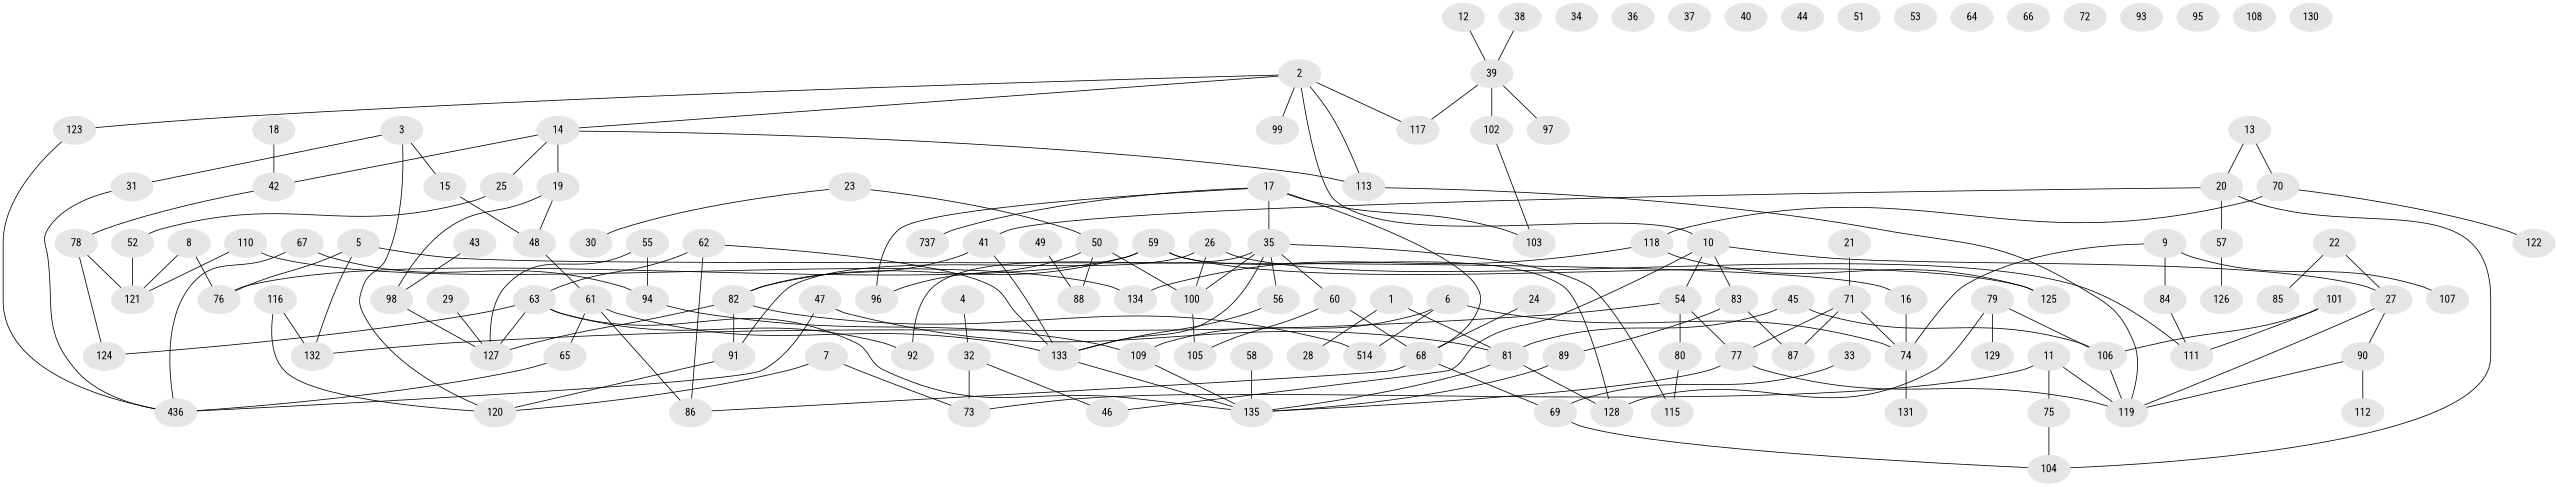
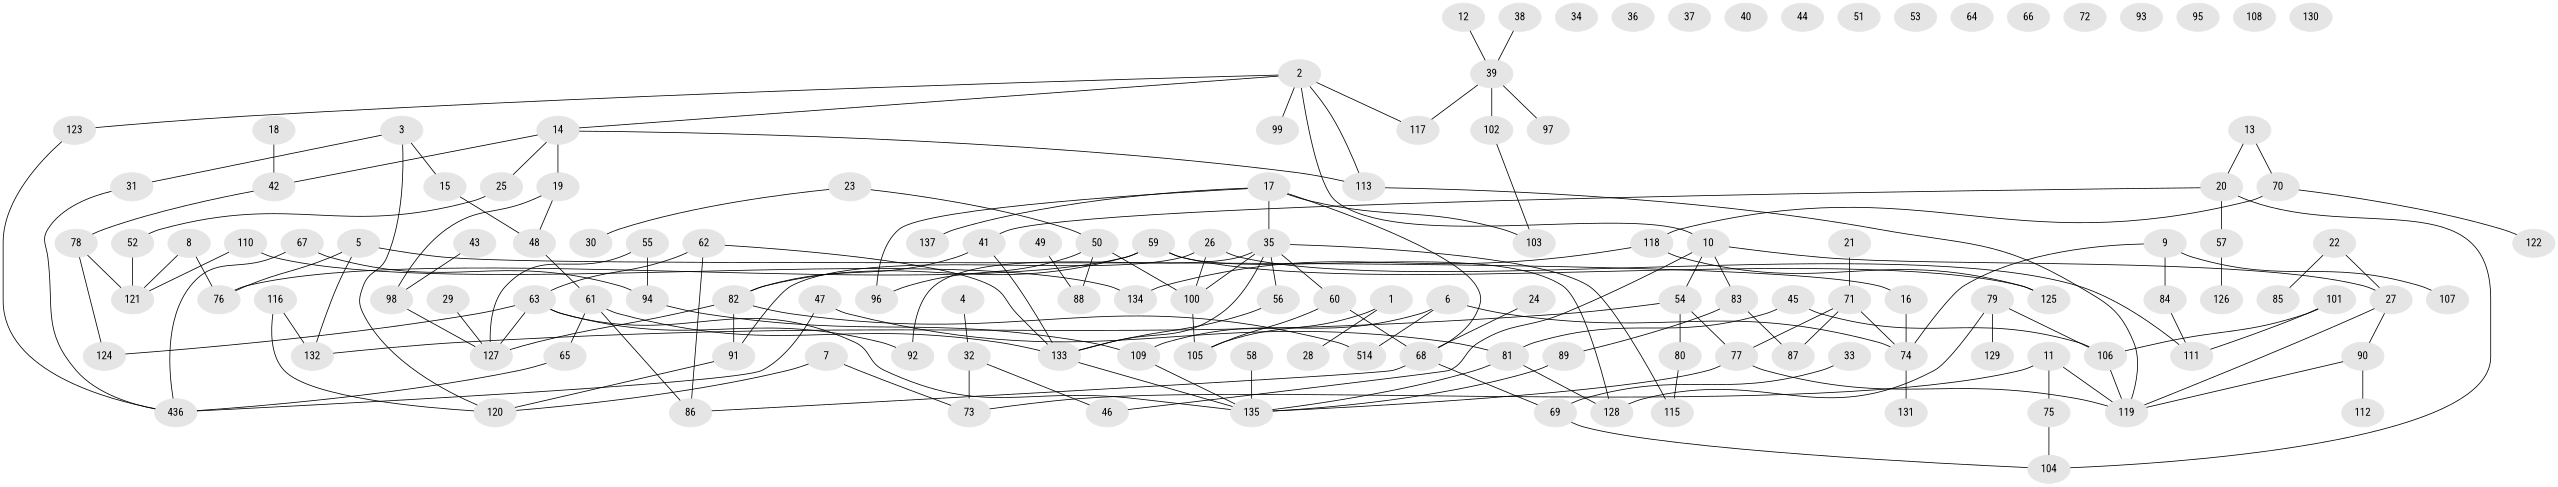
(928, 243) -> (928, 243)
(1449, 328) -> (1293, 328)
